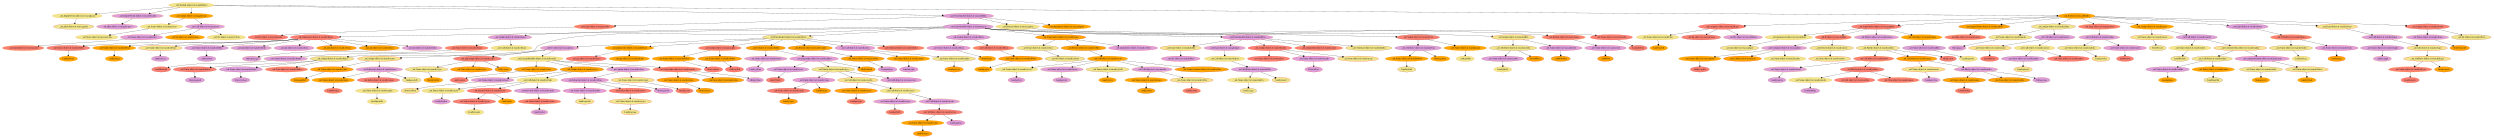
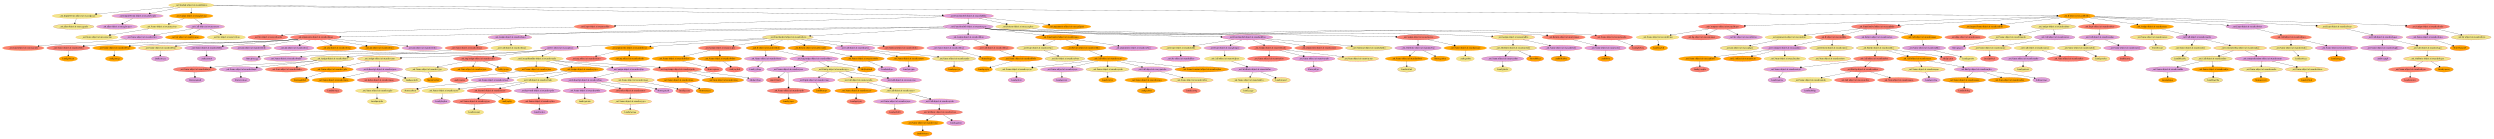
(645, 34) -> (457, 54)
(2045, 42) -> none
(766, 48) -> (766, 48)
(161, 69) -> none
(802, 85) -> (788, 79)
